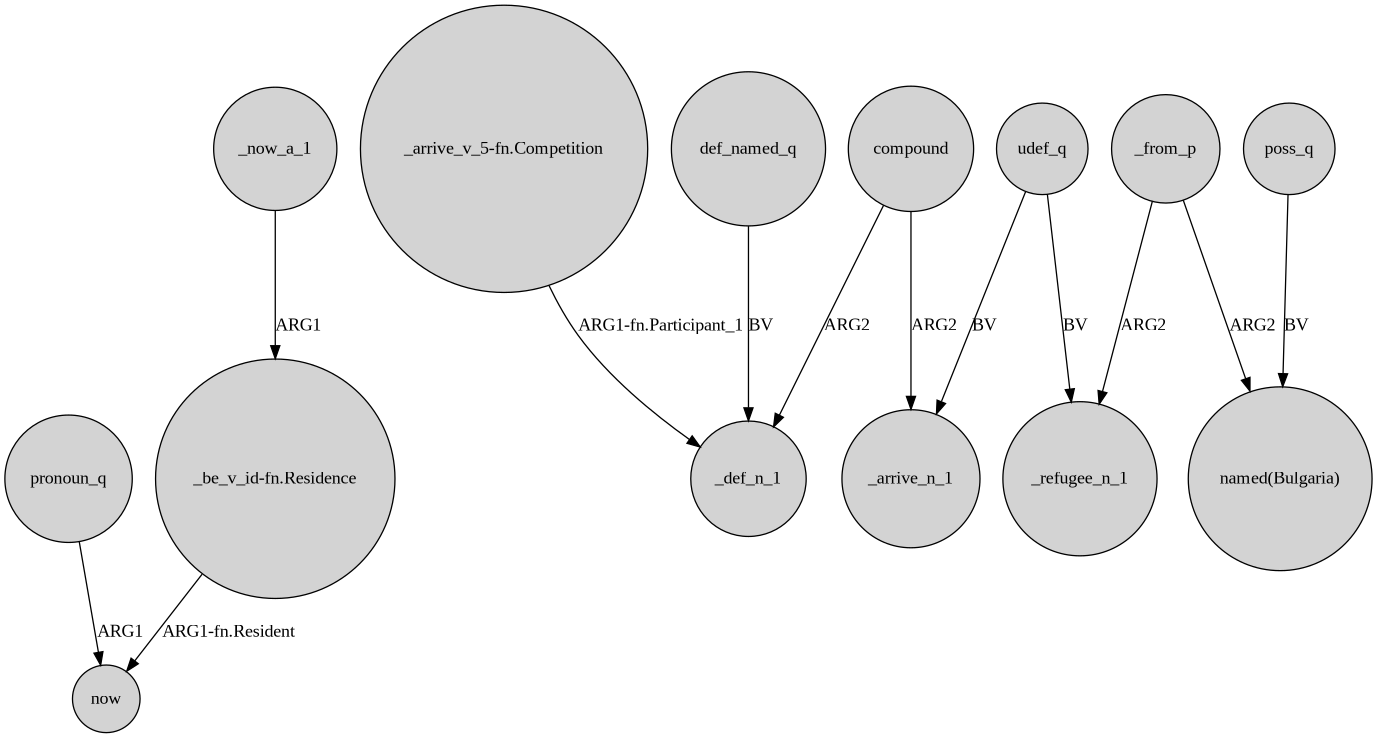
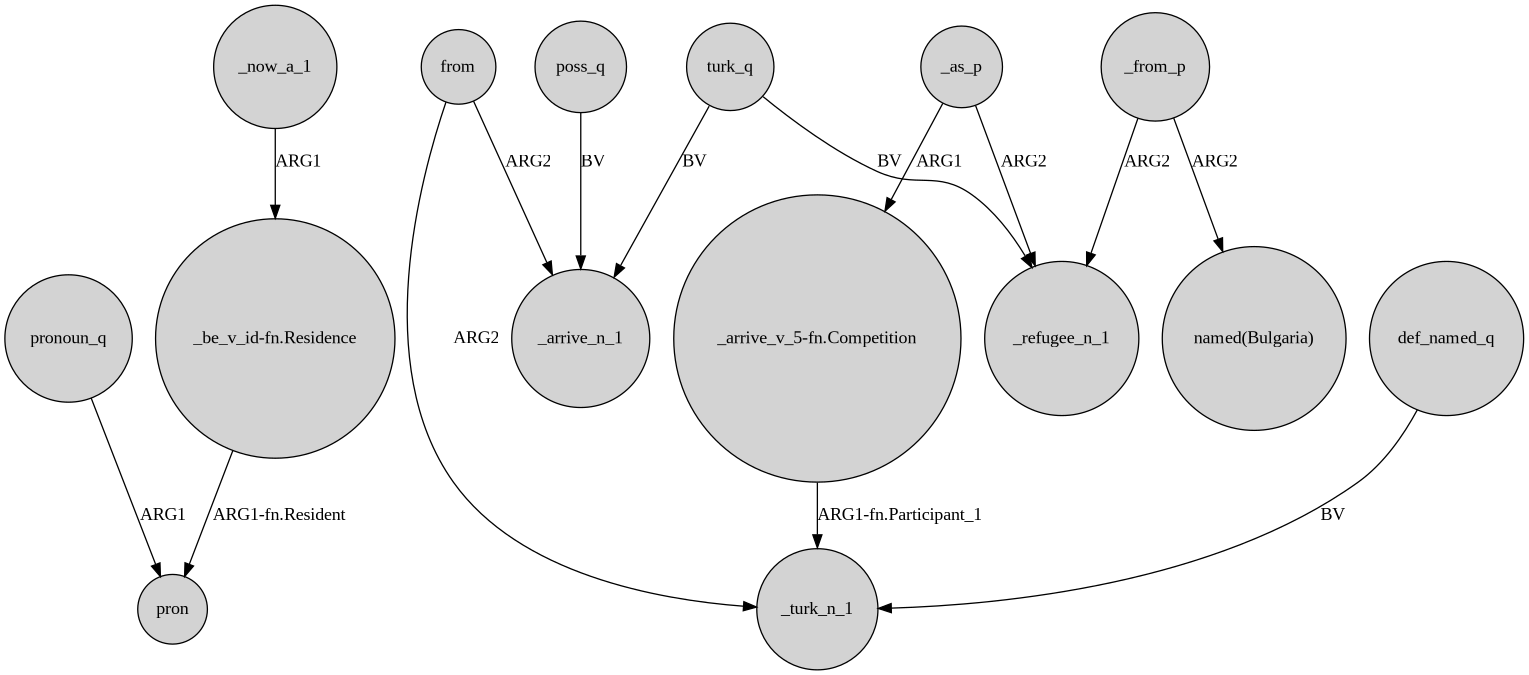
none -> (962, 67)
(911, 149) -> (459, 67)
(1042, 149) -> (730, 67)
(1286, 284) -> (581, 184)
(748, 479) -> (817, 609)
(106, 699) -> (173, 609)
